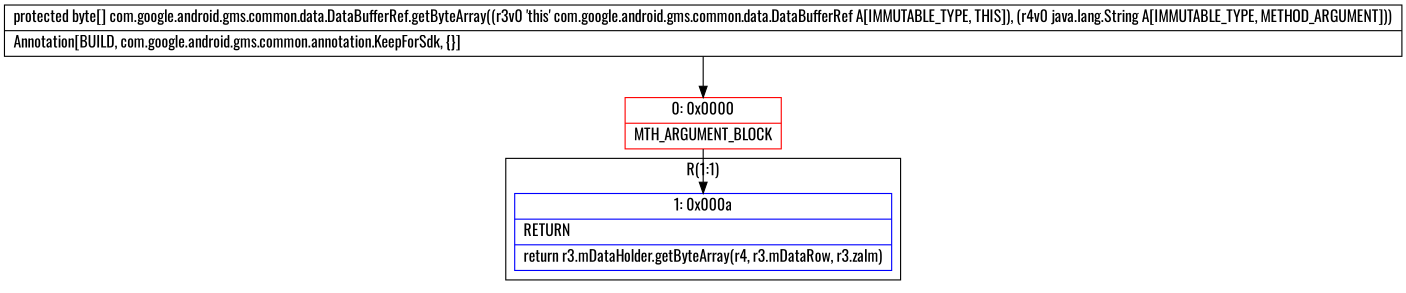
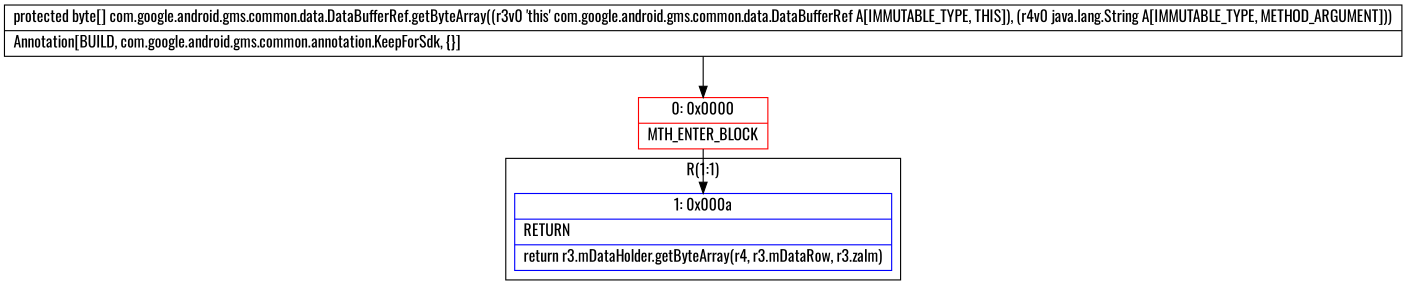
(703, 136) -> (703, 136)
